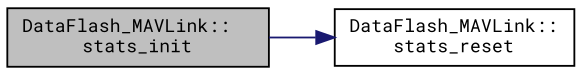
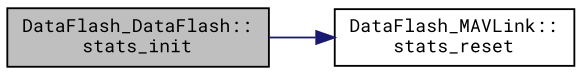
(138, 37) -> (138, 37)
